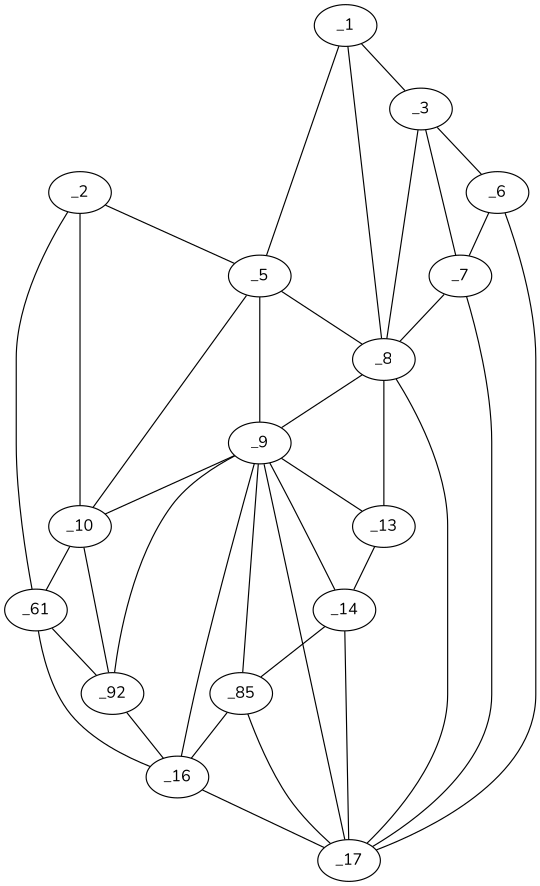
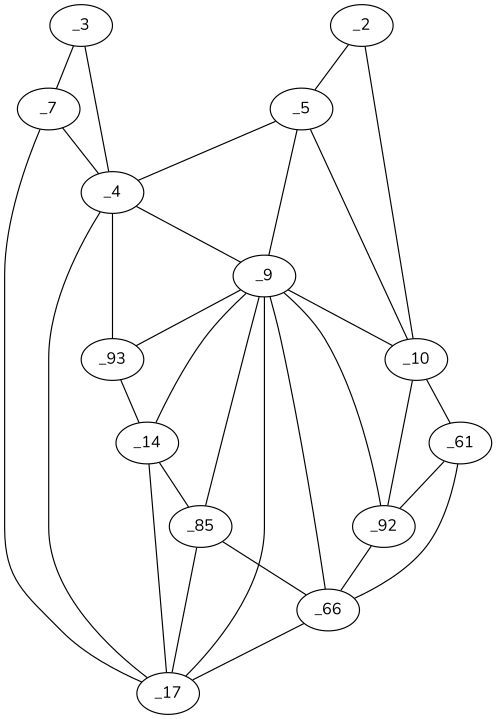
(346, 26) -> none
(498, 193) -> none
(384, 360) -> (112, 193)
(16, 396) -> none
(384, 527) -> (112, 360)
(177, 777) -> (328, 610)
